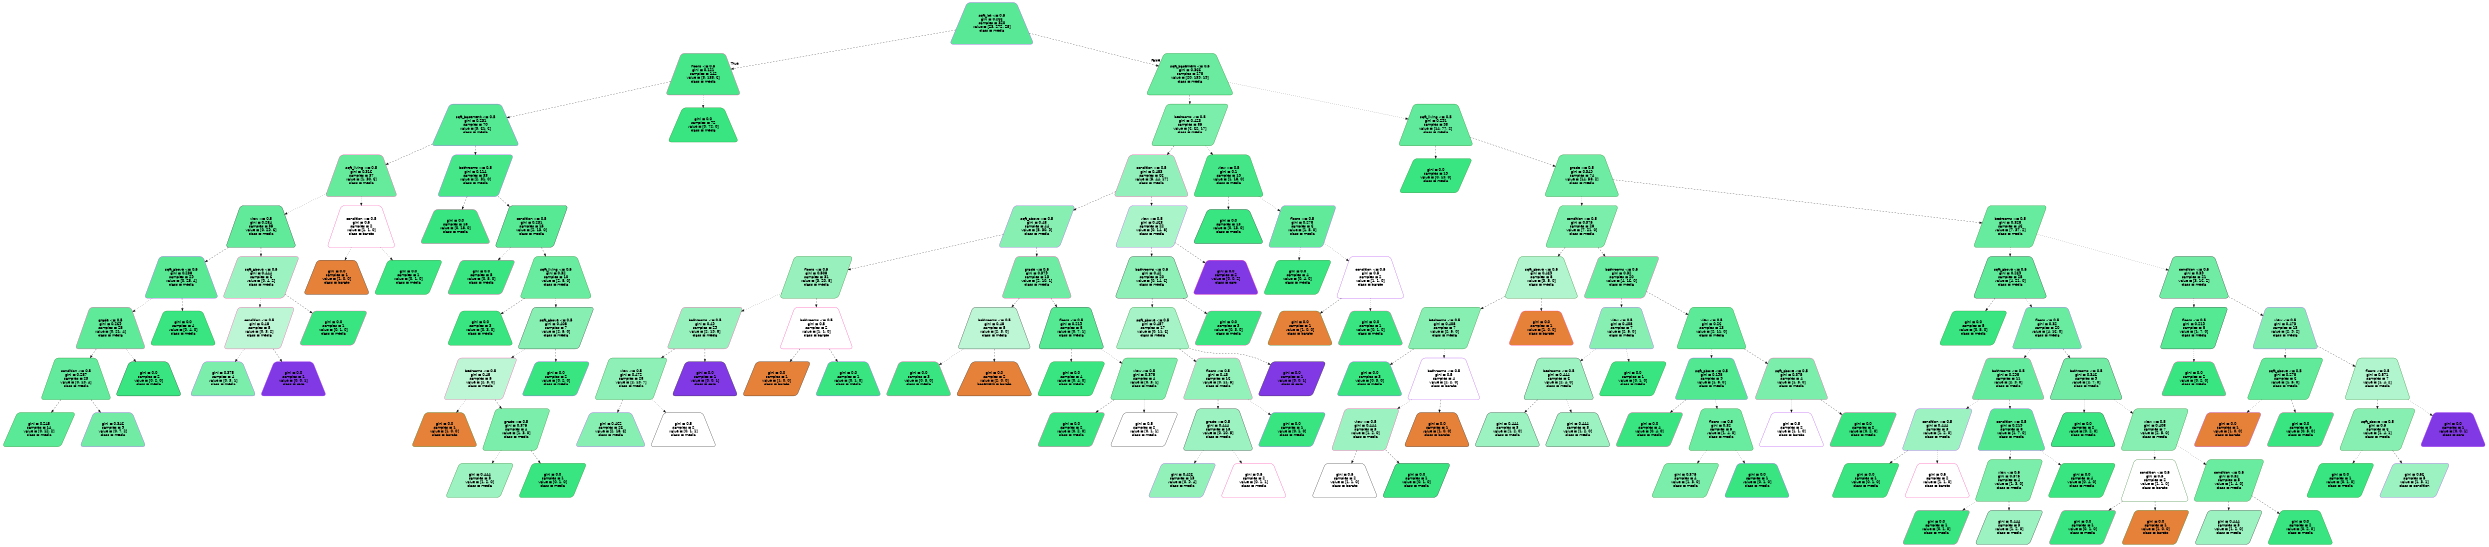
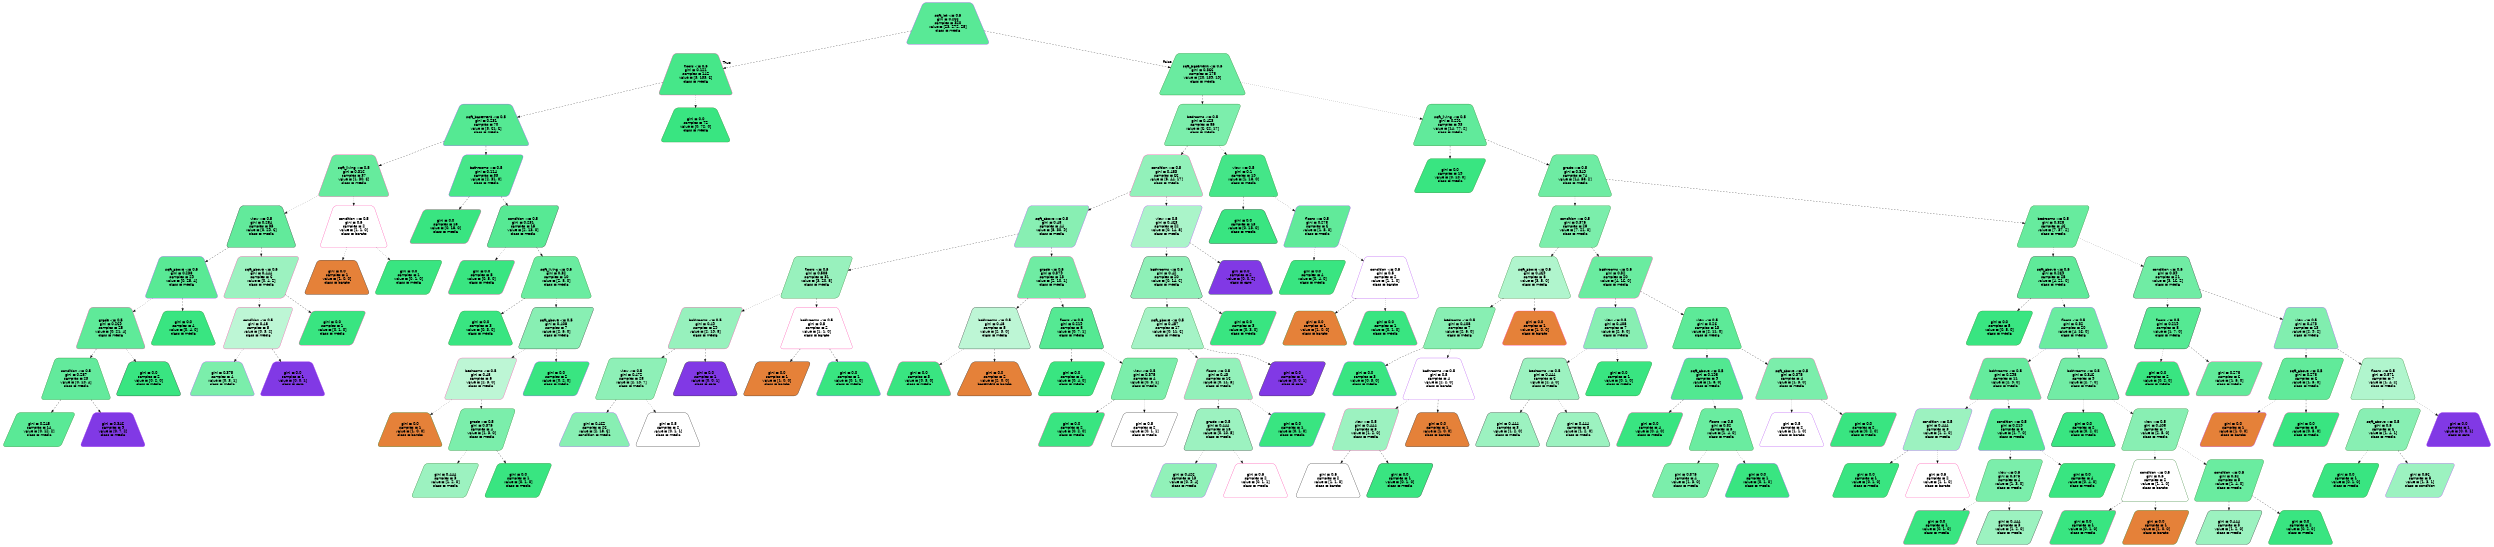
(455, 227) -> (445, 227)
(1226, 277) -> (1241, 277)
none -> (2229, 379)
(113, 430) -> (113, 430)
(611, 430) -> (594, 430)
